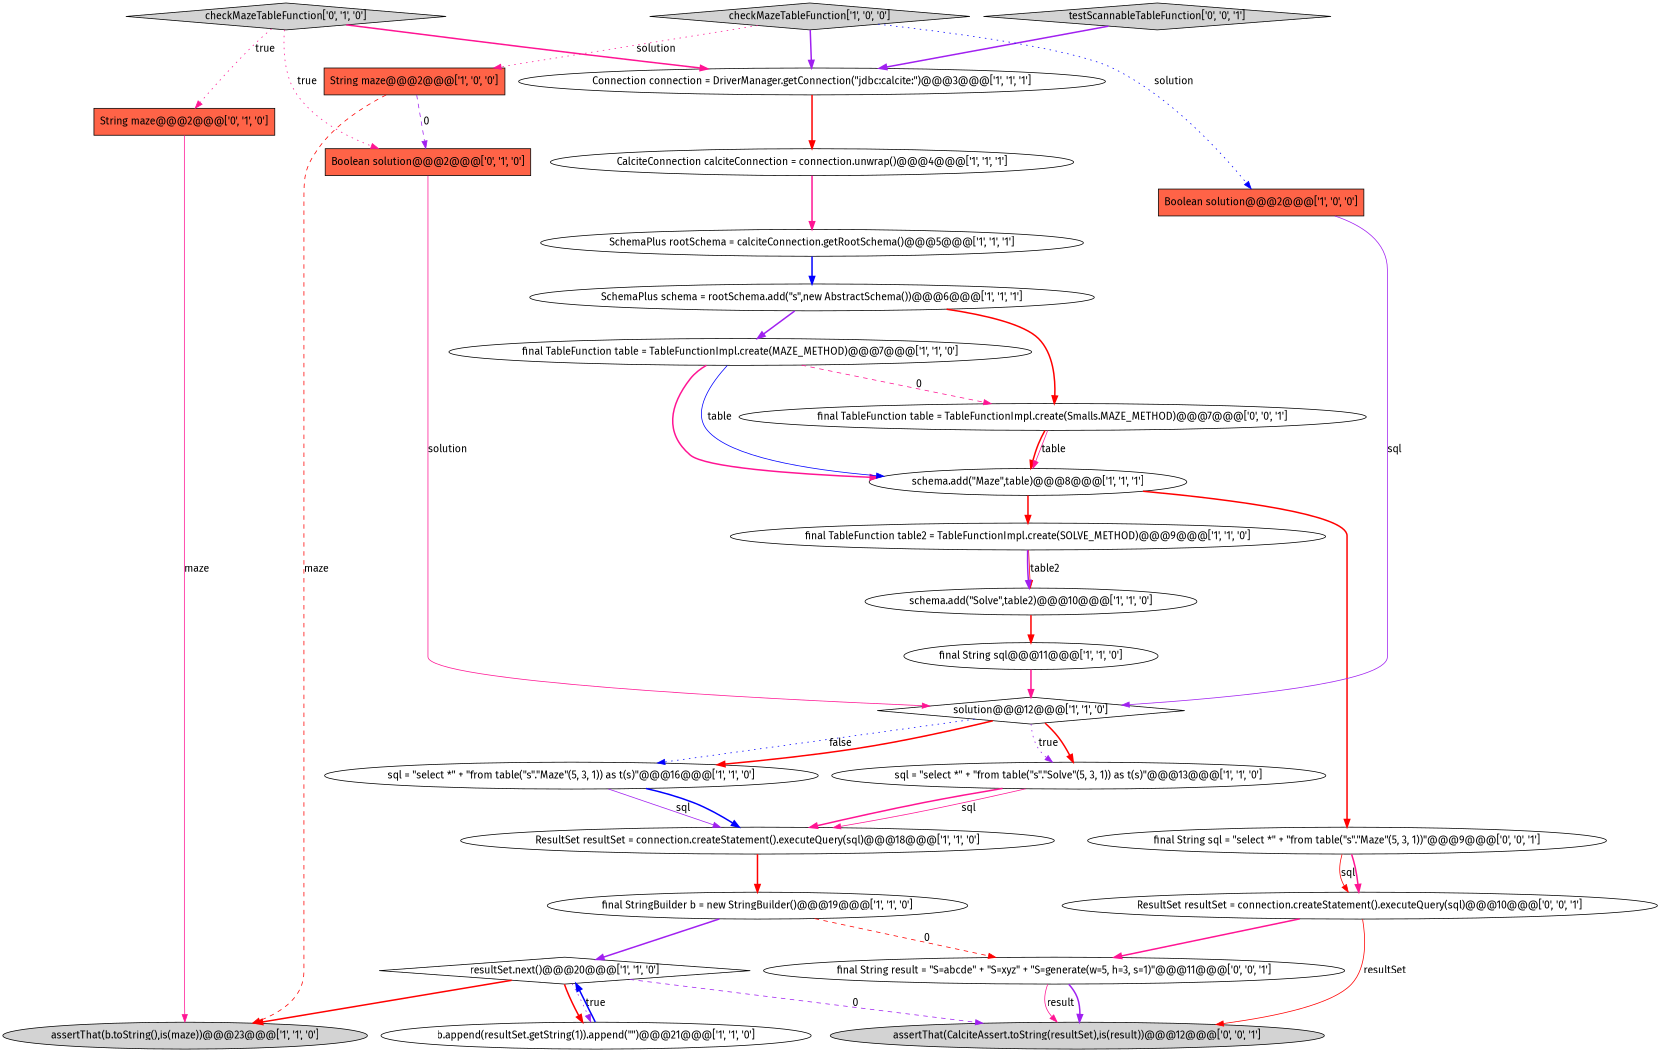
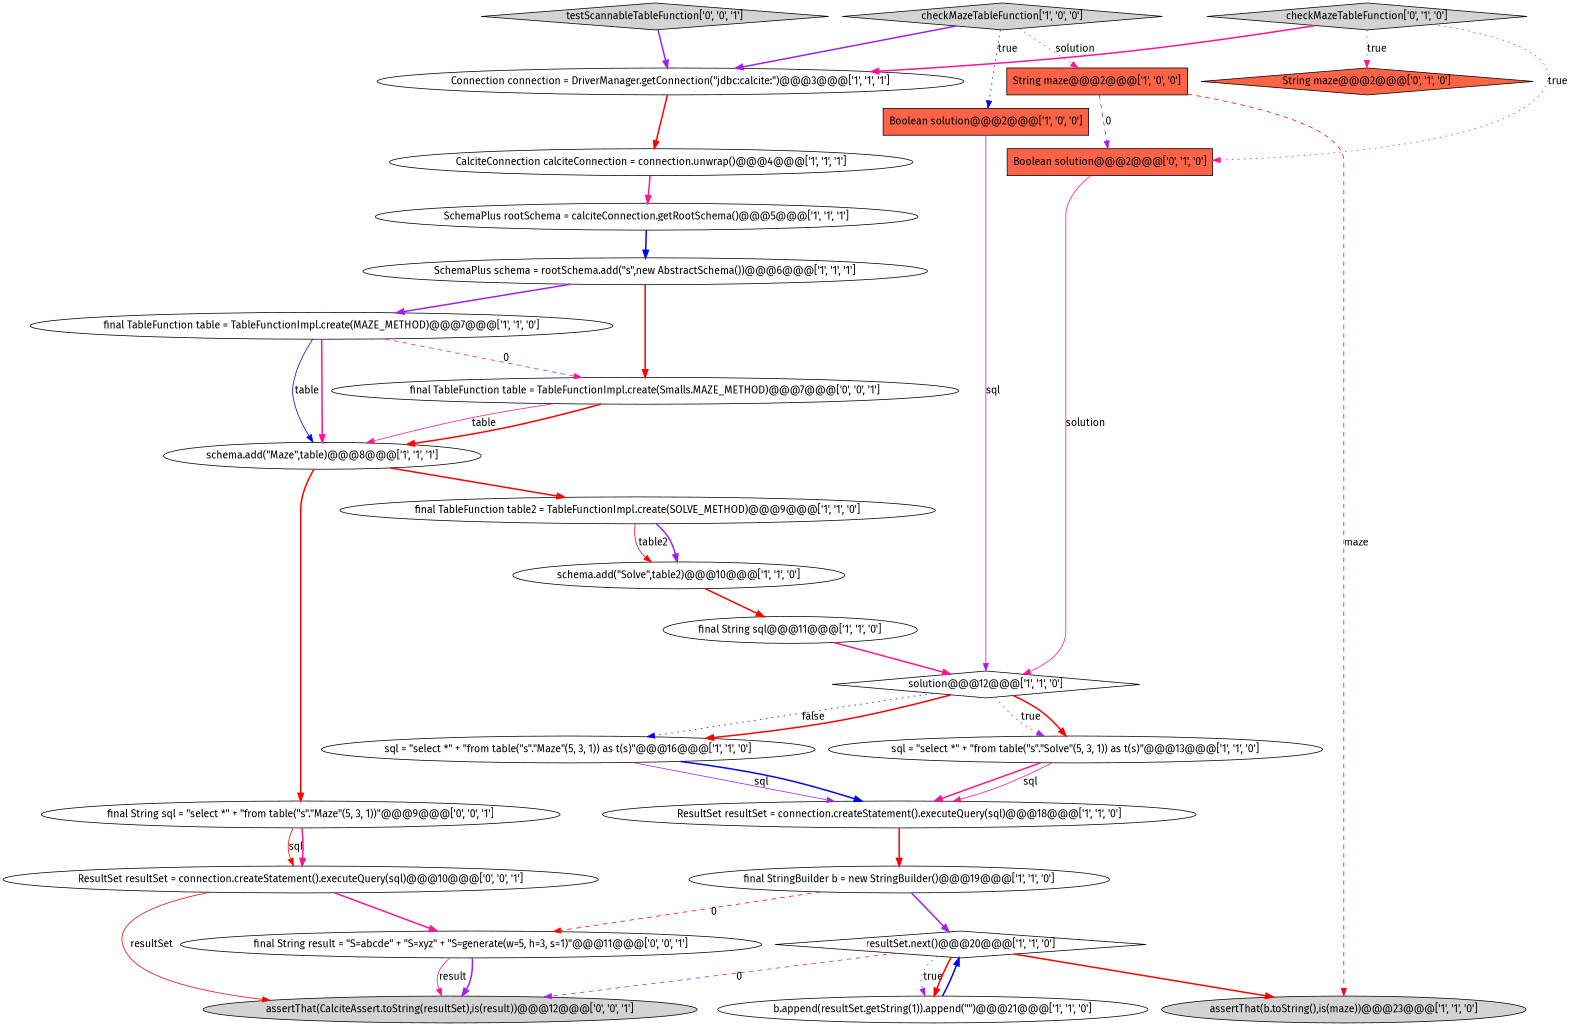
(1174, 81) -> (1008, 49)
(184, 122) -> (1367, 81)
(184, 575) -> none
